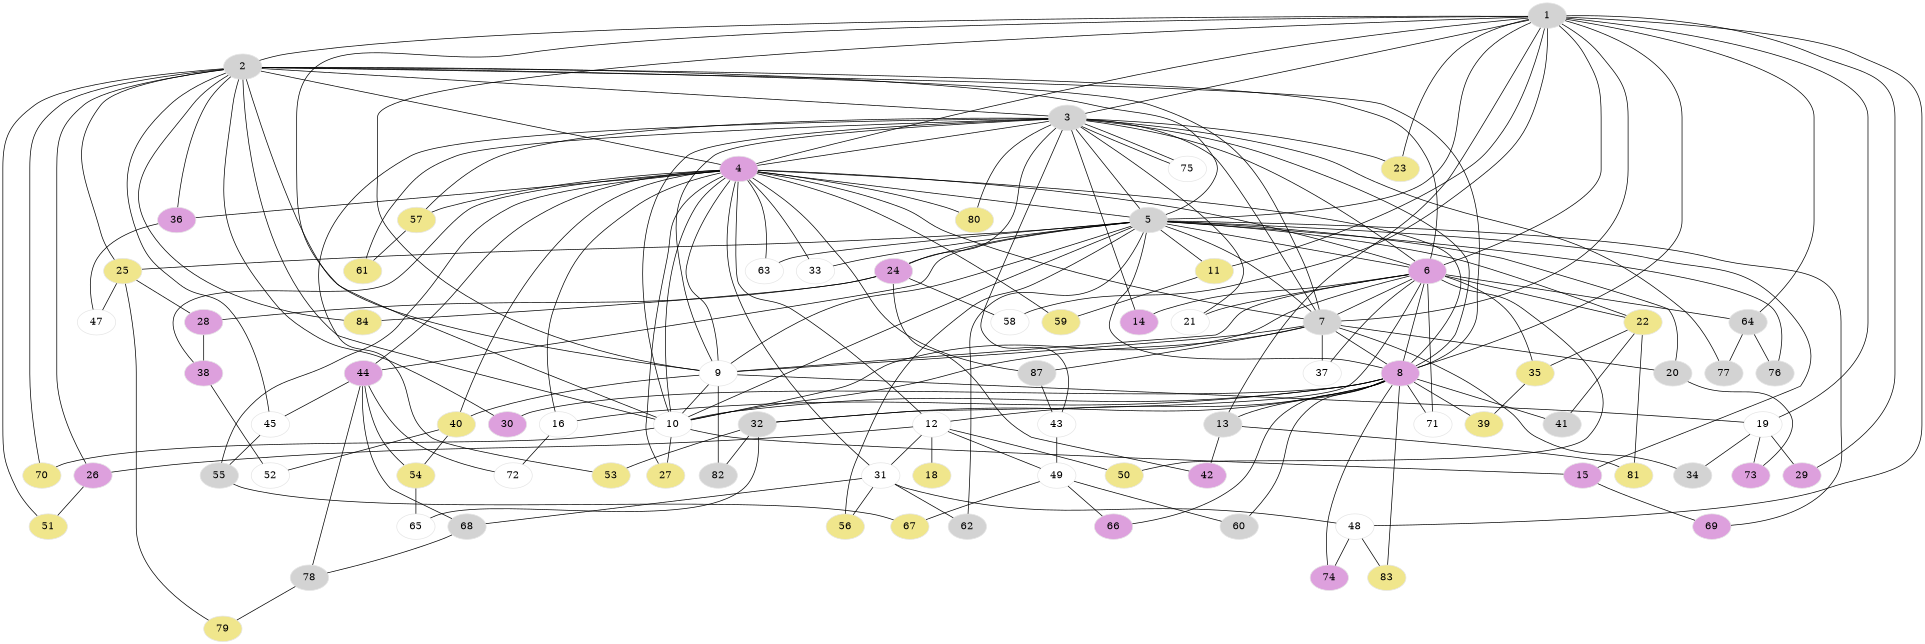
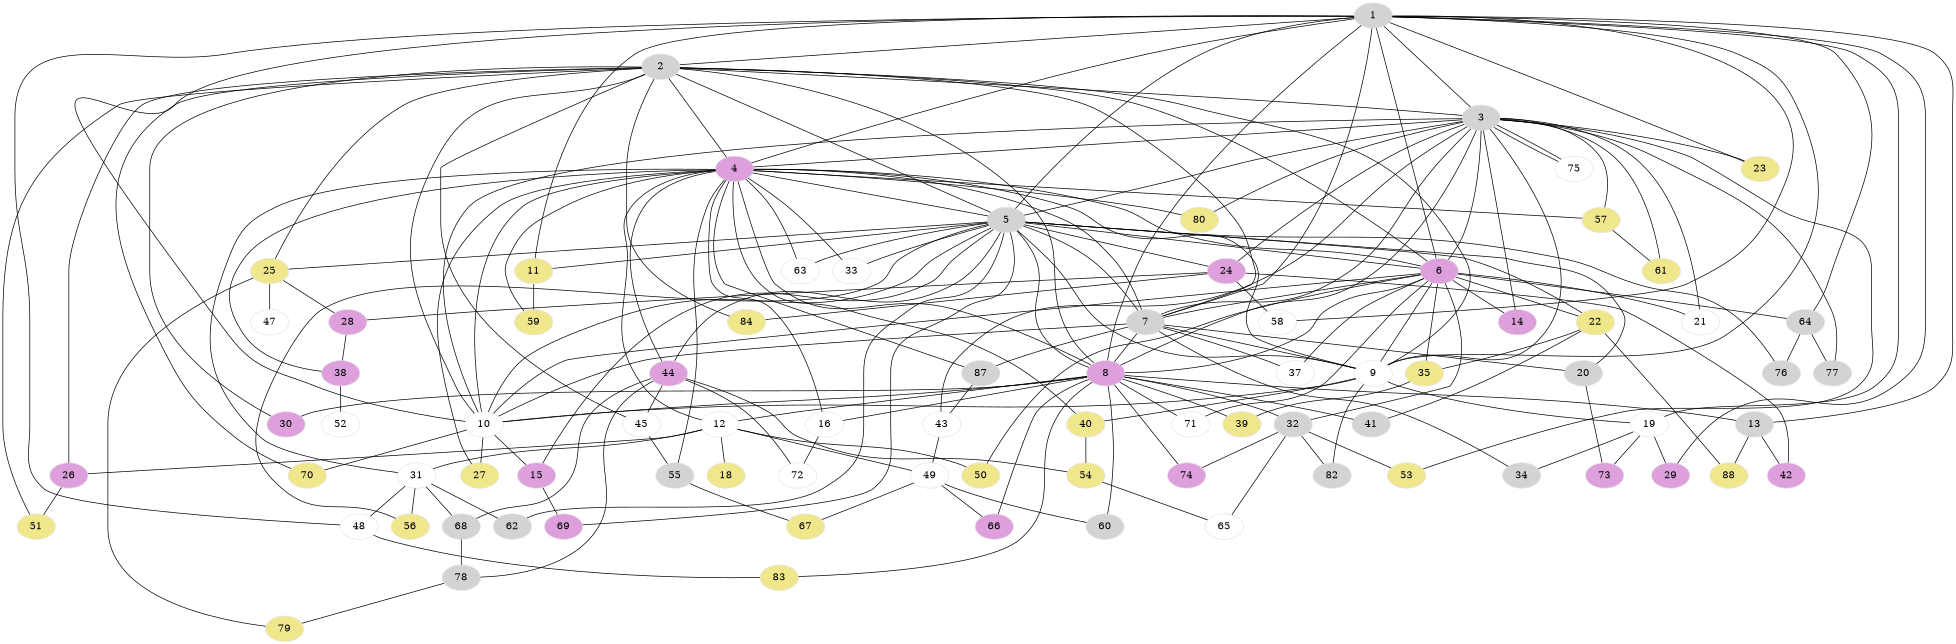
(177, 220) -> none
(333, 458) -> none
(1634, 476) -> (1729, 476)
(1342, 552) -> (1240, 450)
